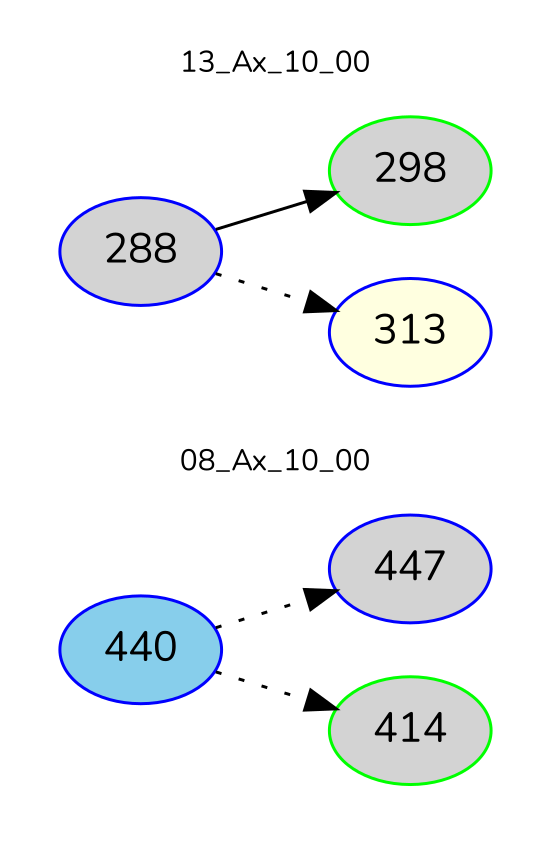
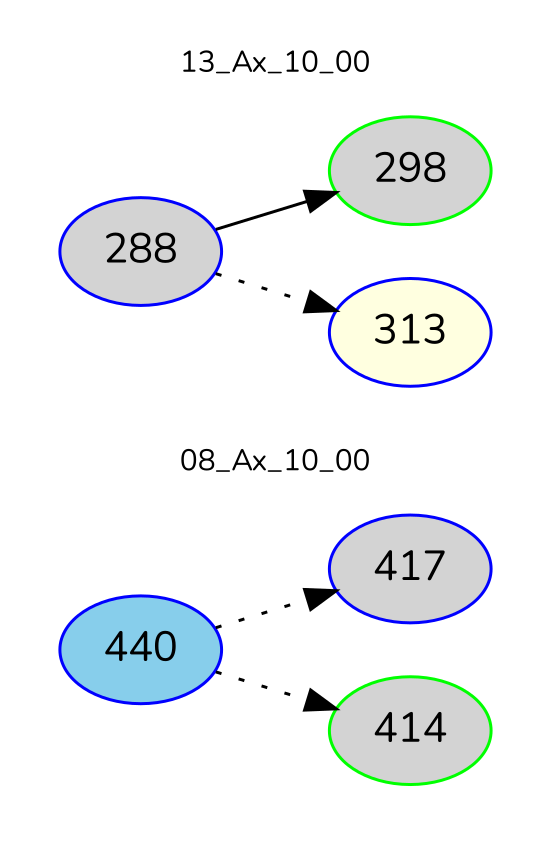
(410, 569) -> (410, 569)
